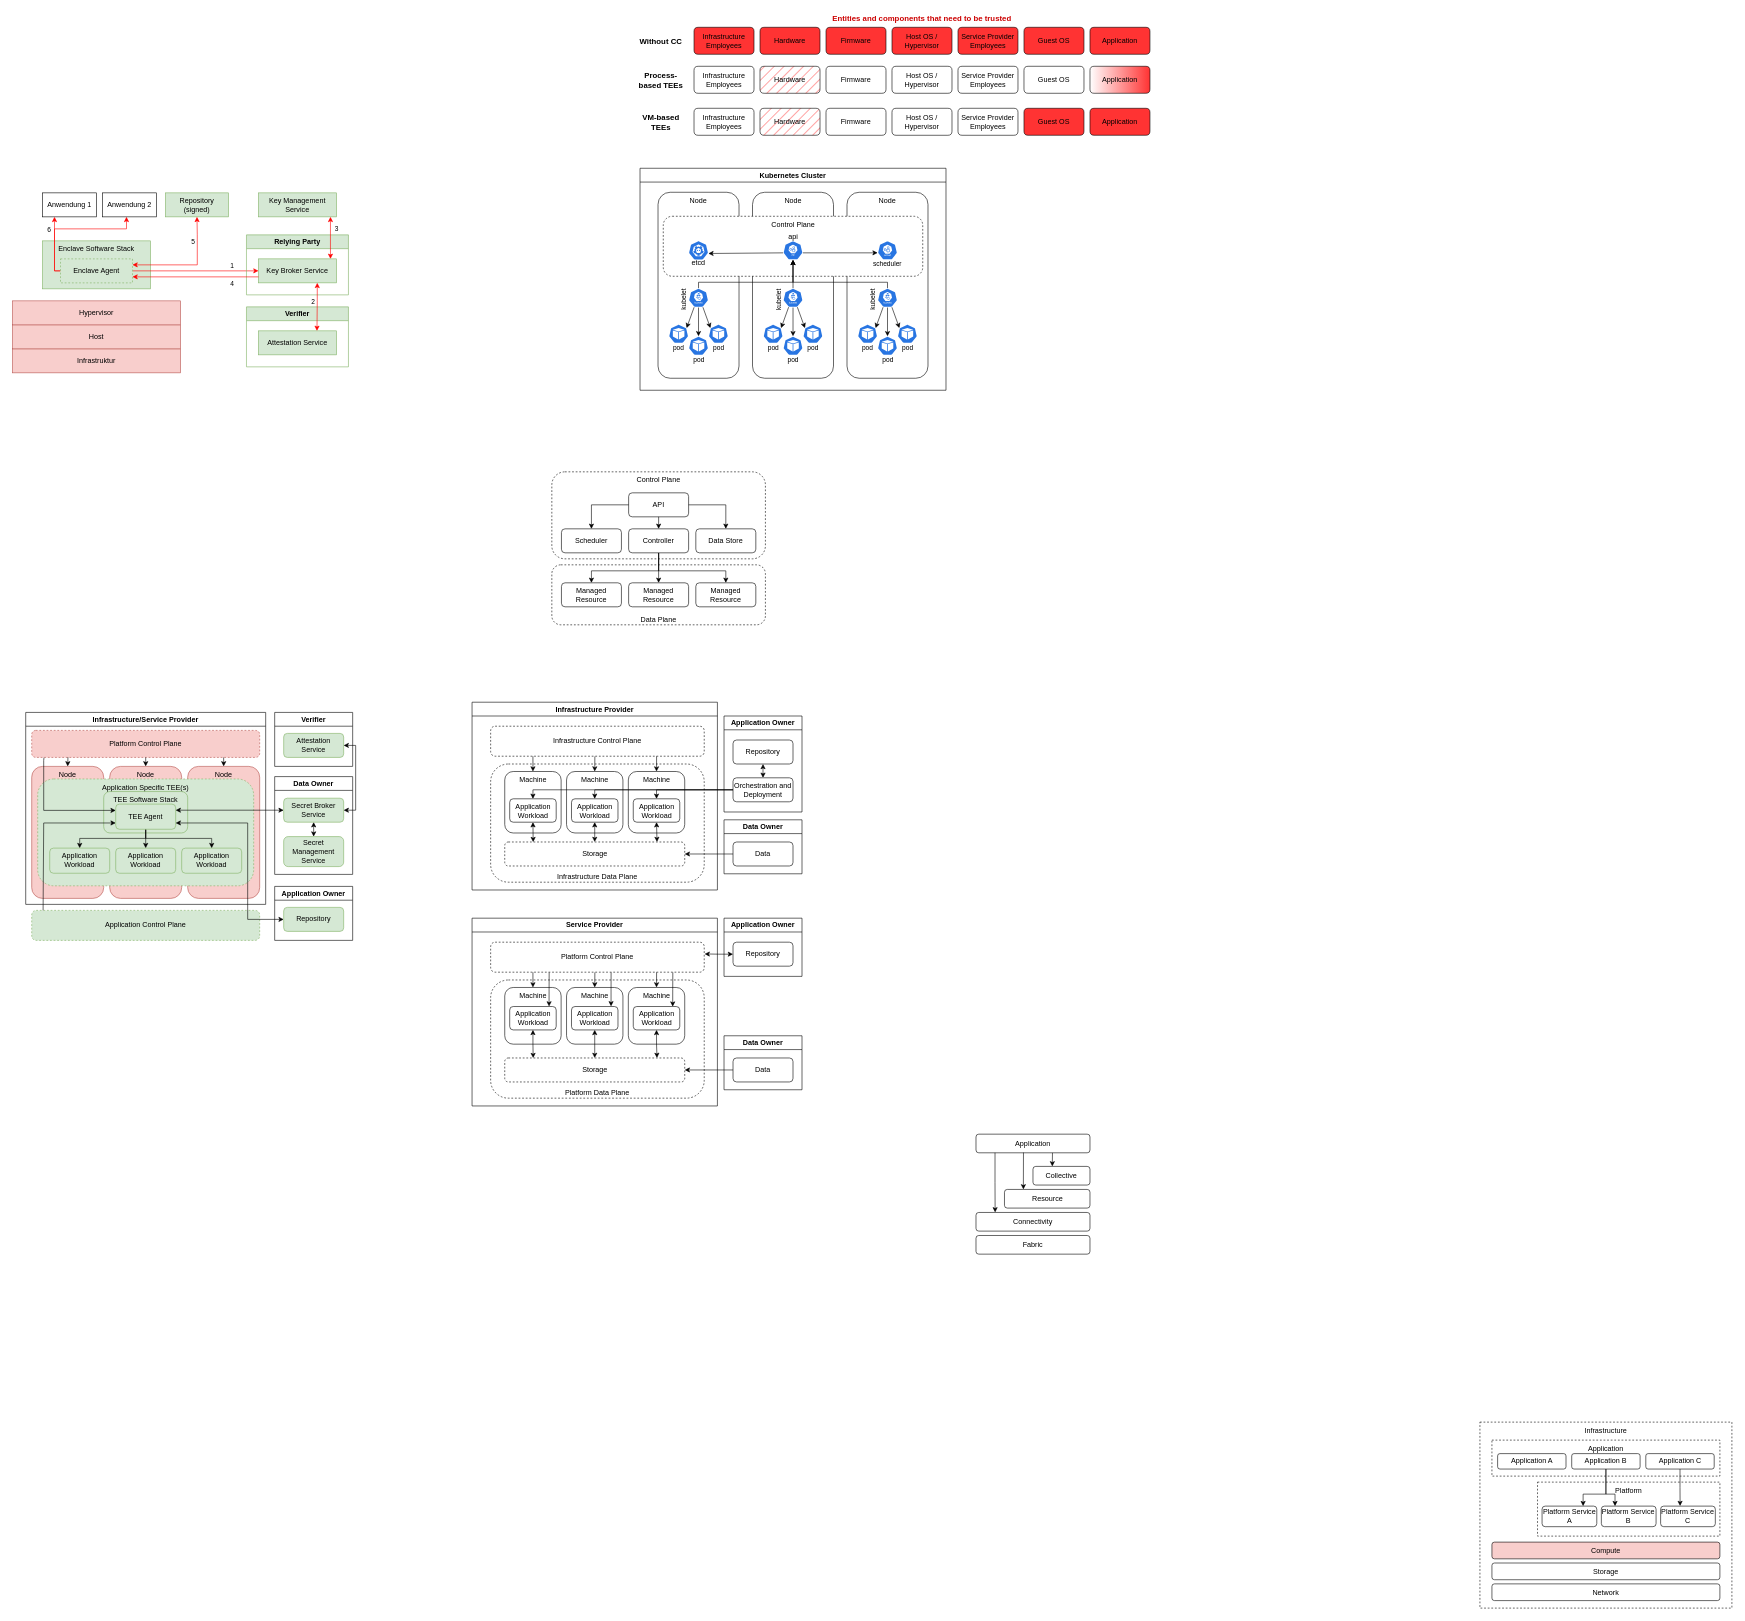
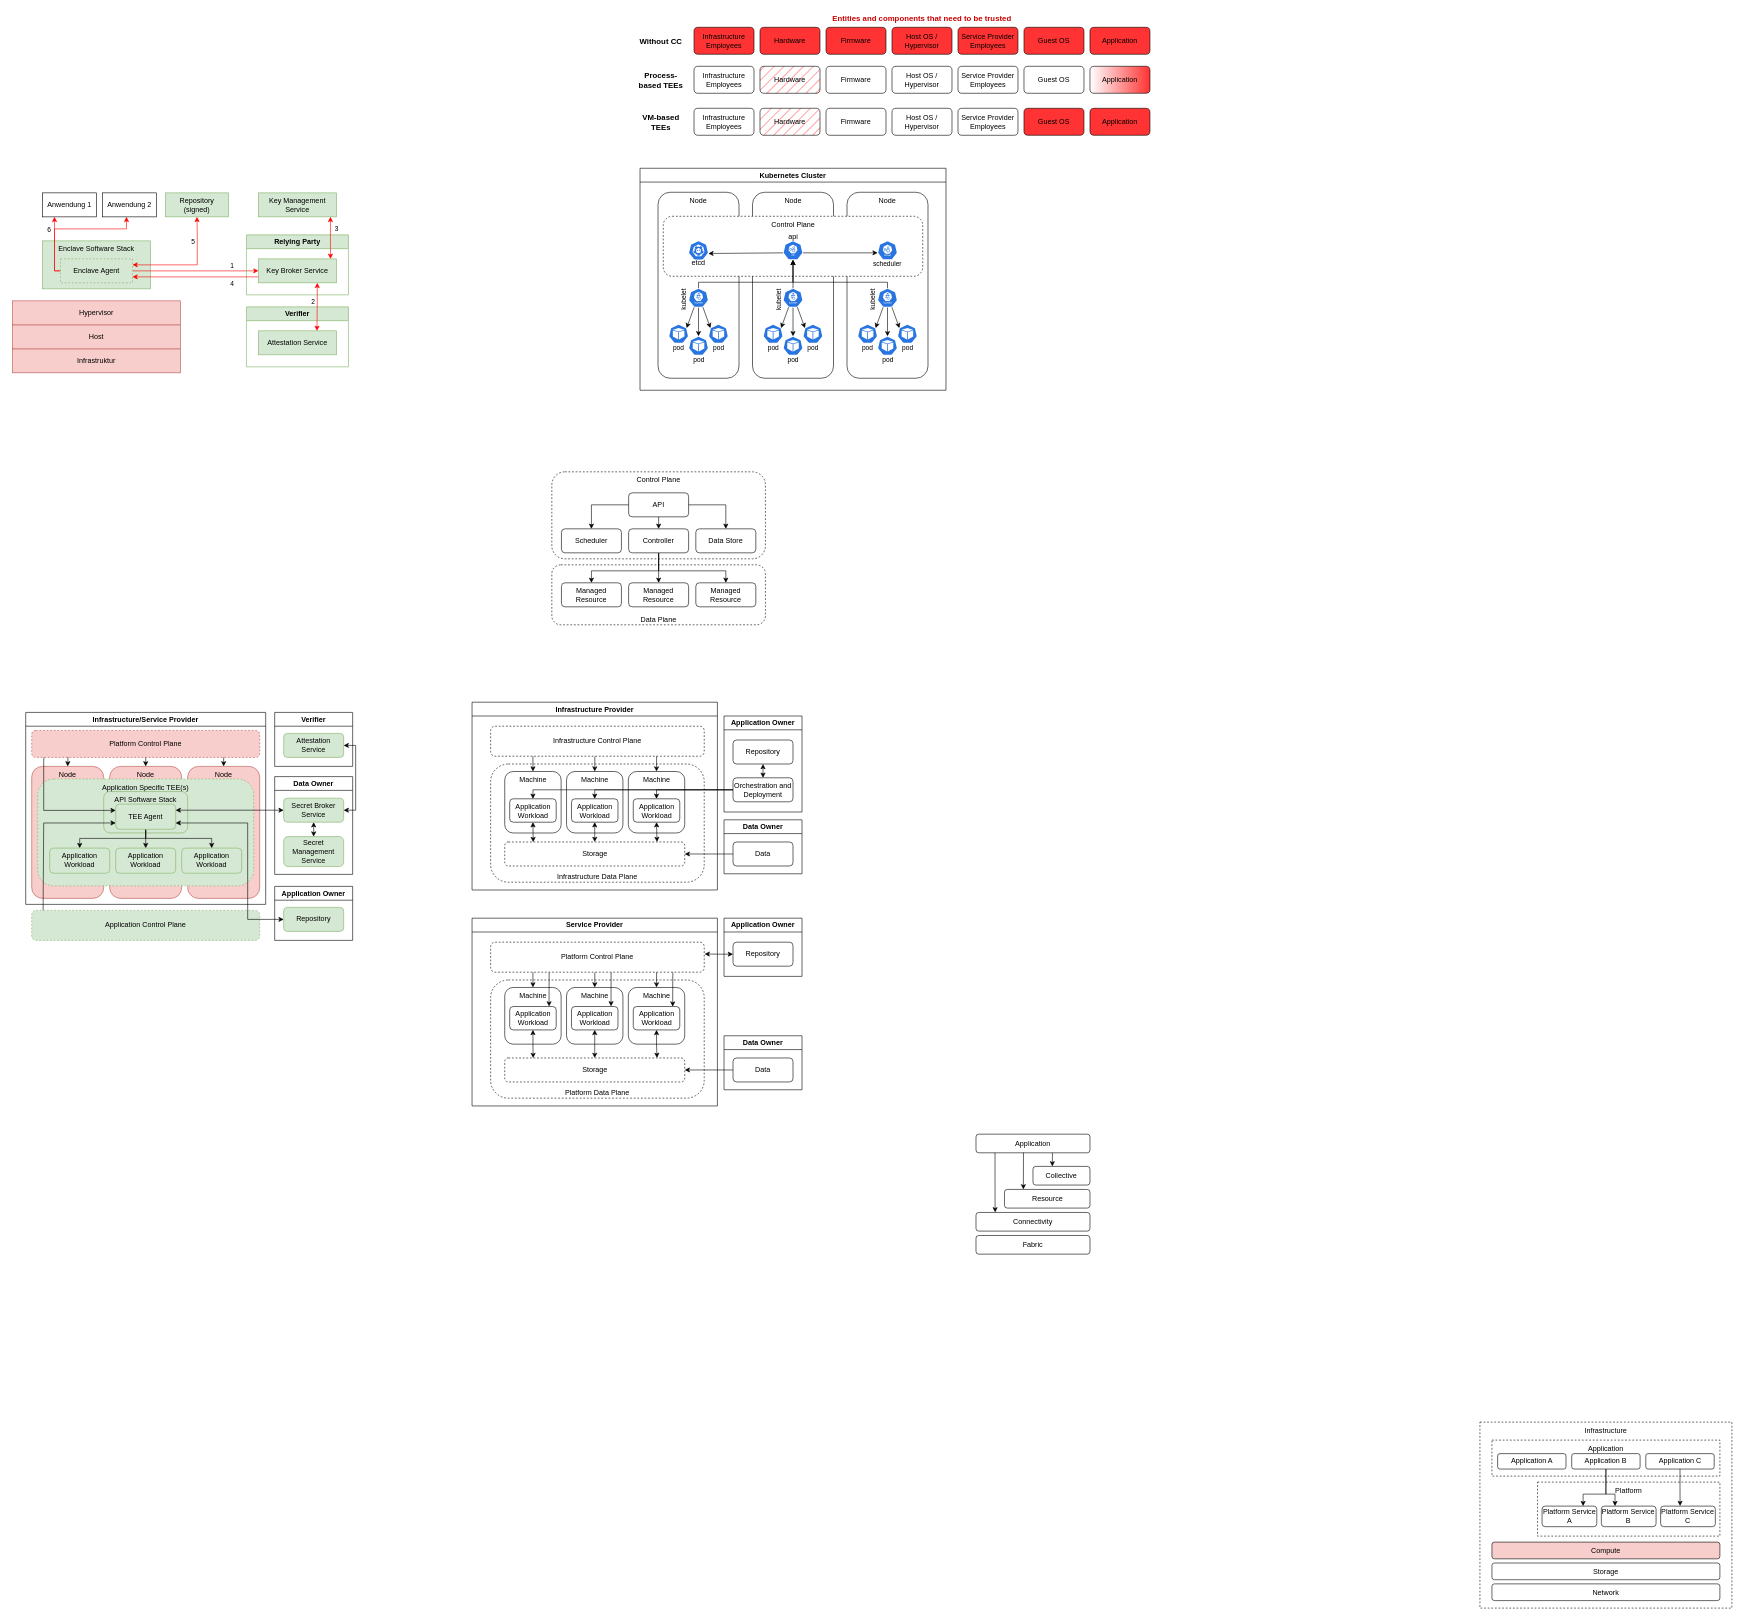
(146, 800) -> (146, 800)
